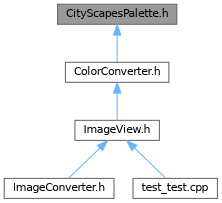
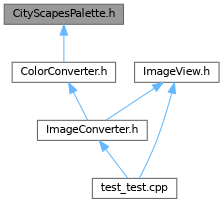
(117, 107) -> (81, 106)
none -> (117, 164)
